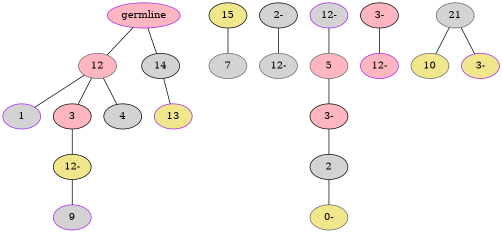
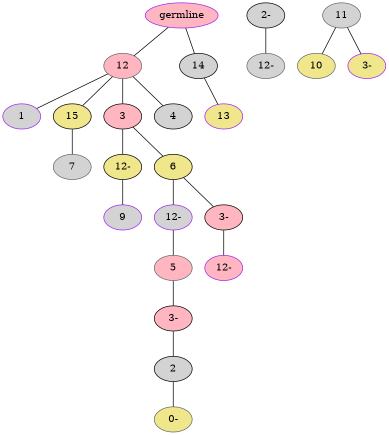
(455, 15) -> (342, 15)
none -> (98, 91)
none -> (173, 167)
